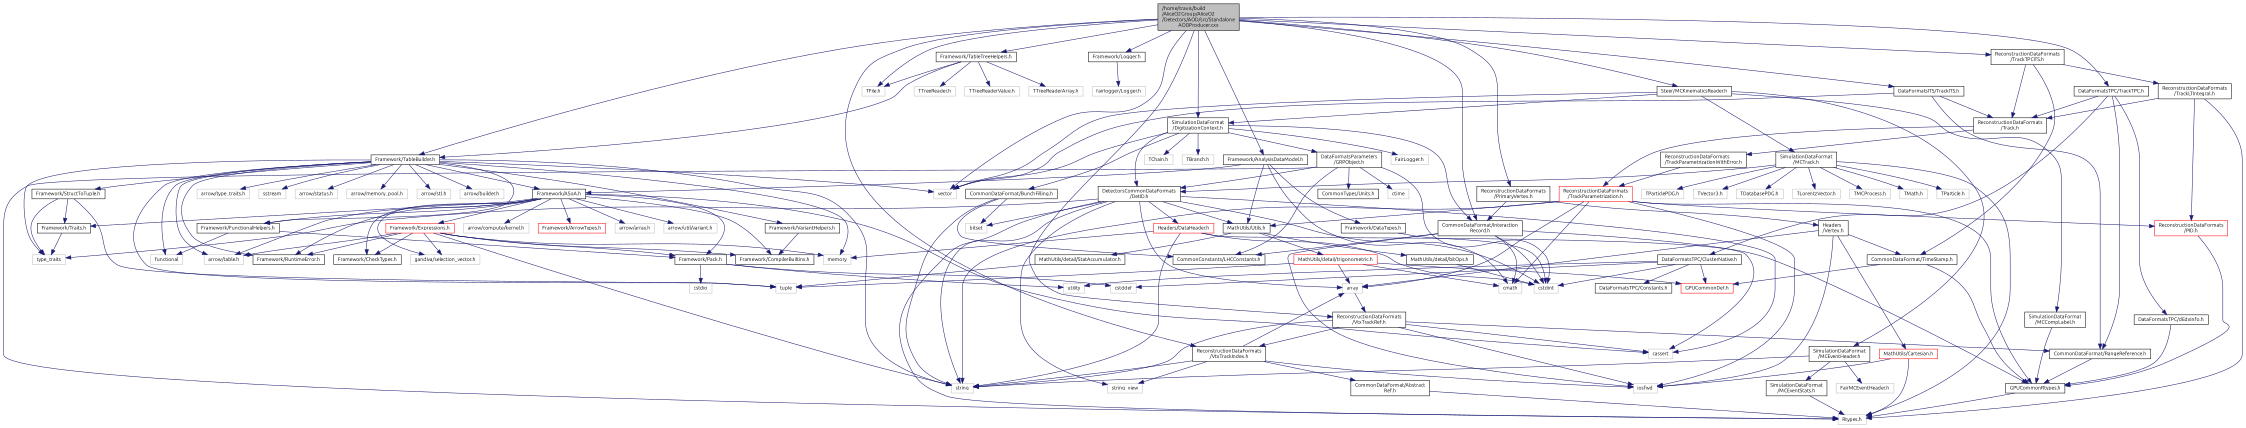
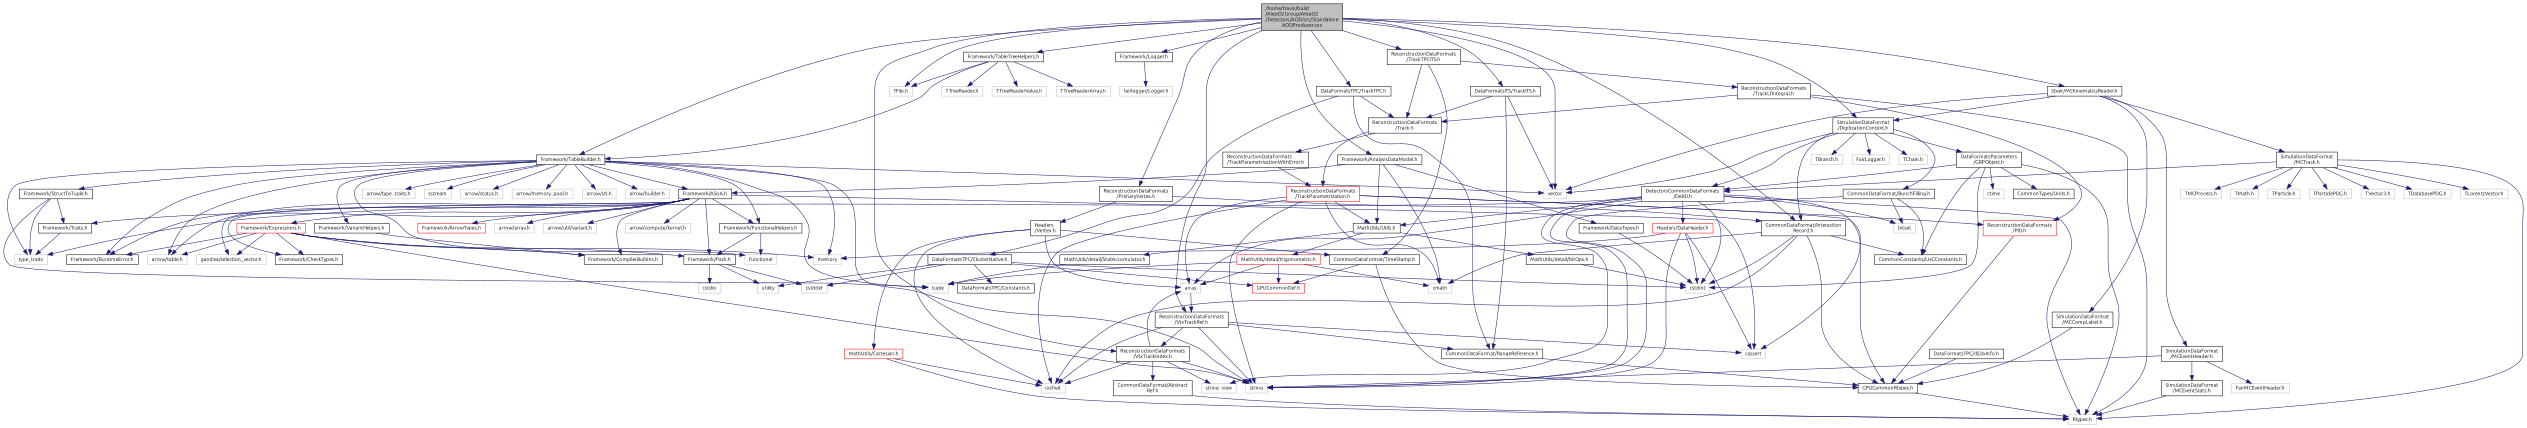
(2140, 204) -> none
